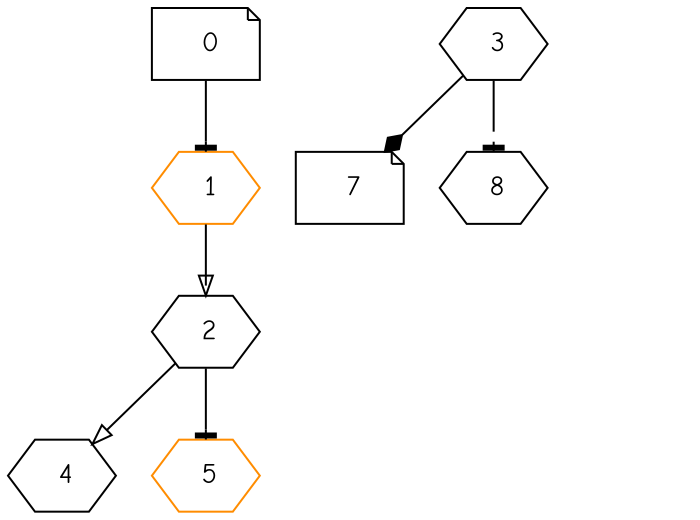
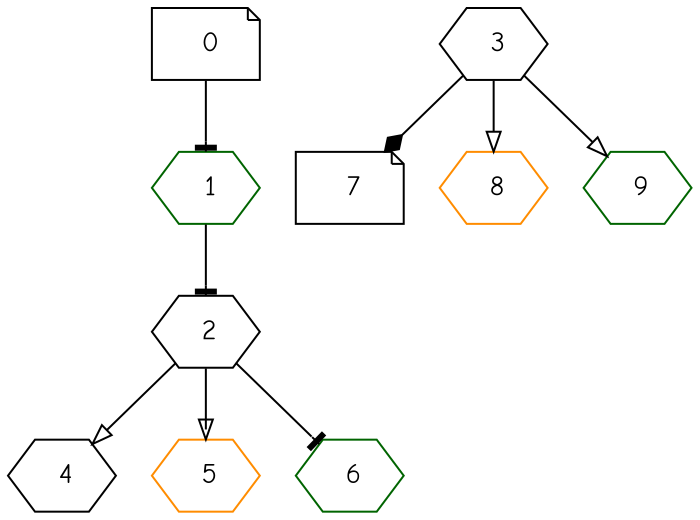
(494, 106) -> (494, 106)
(206, 188) -> (206, 188)
(494, 188) -> (494, 188)
none -> (638, 188)
(206, 255) -> (206, 255)
(206, 399) -> (206, 399)
none -> (350, 476)
